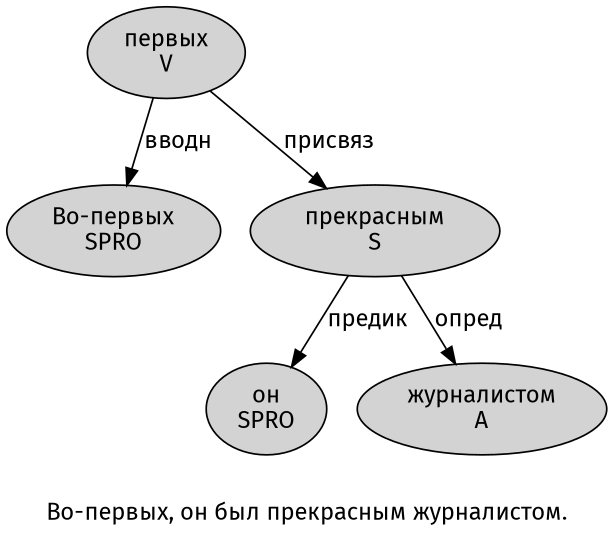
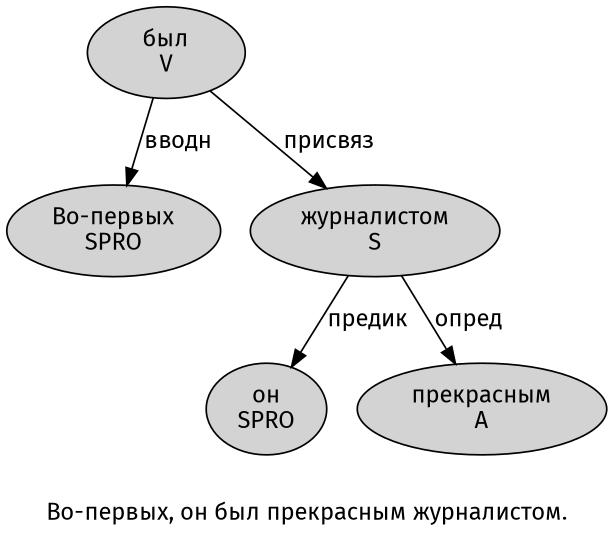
(166, 53) -> (166, 53)
(375, 231) -> (375, 231)
(482, 409) -> (482, 409)
